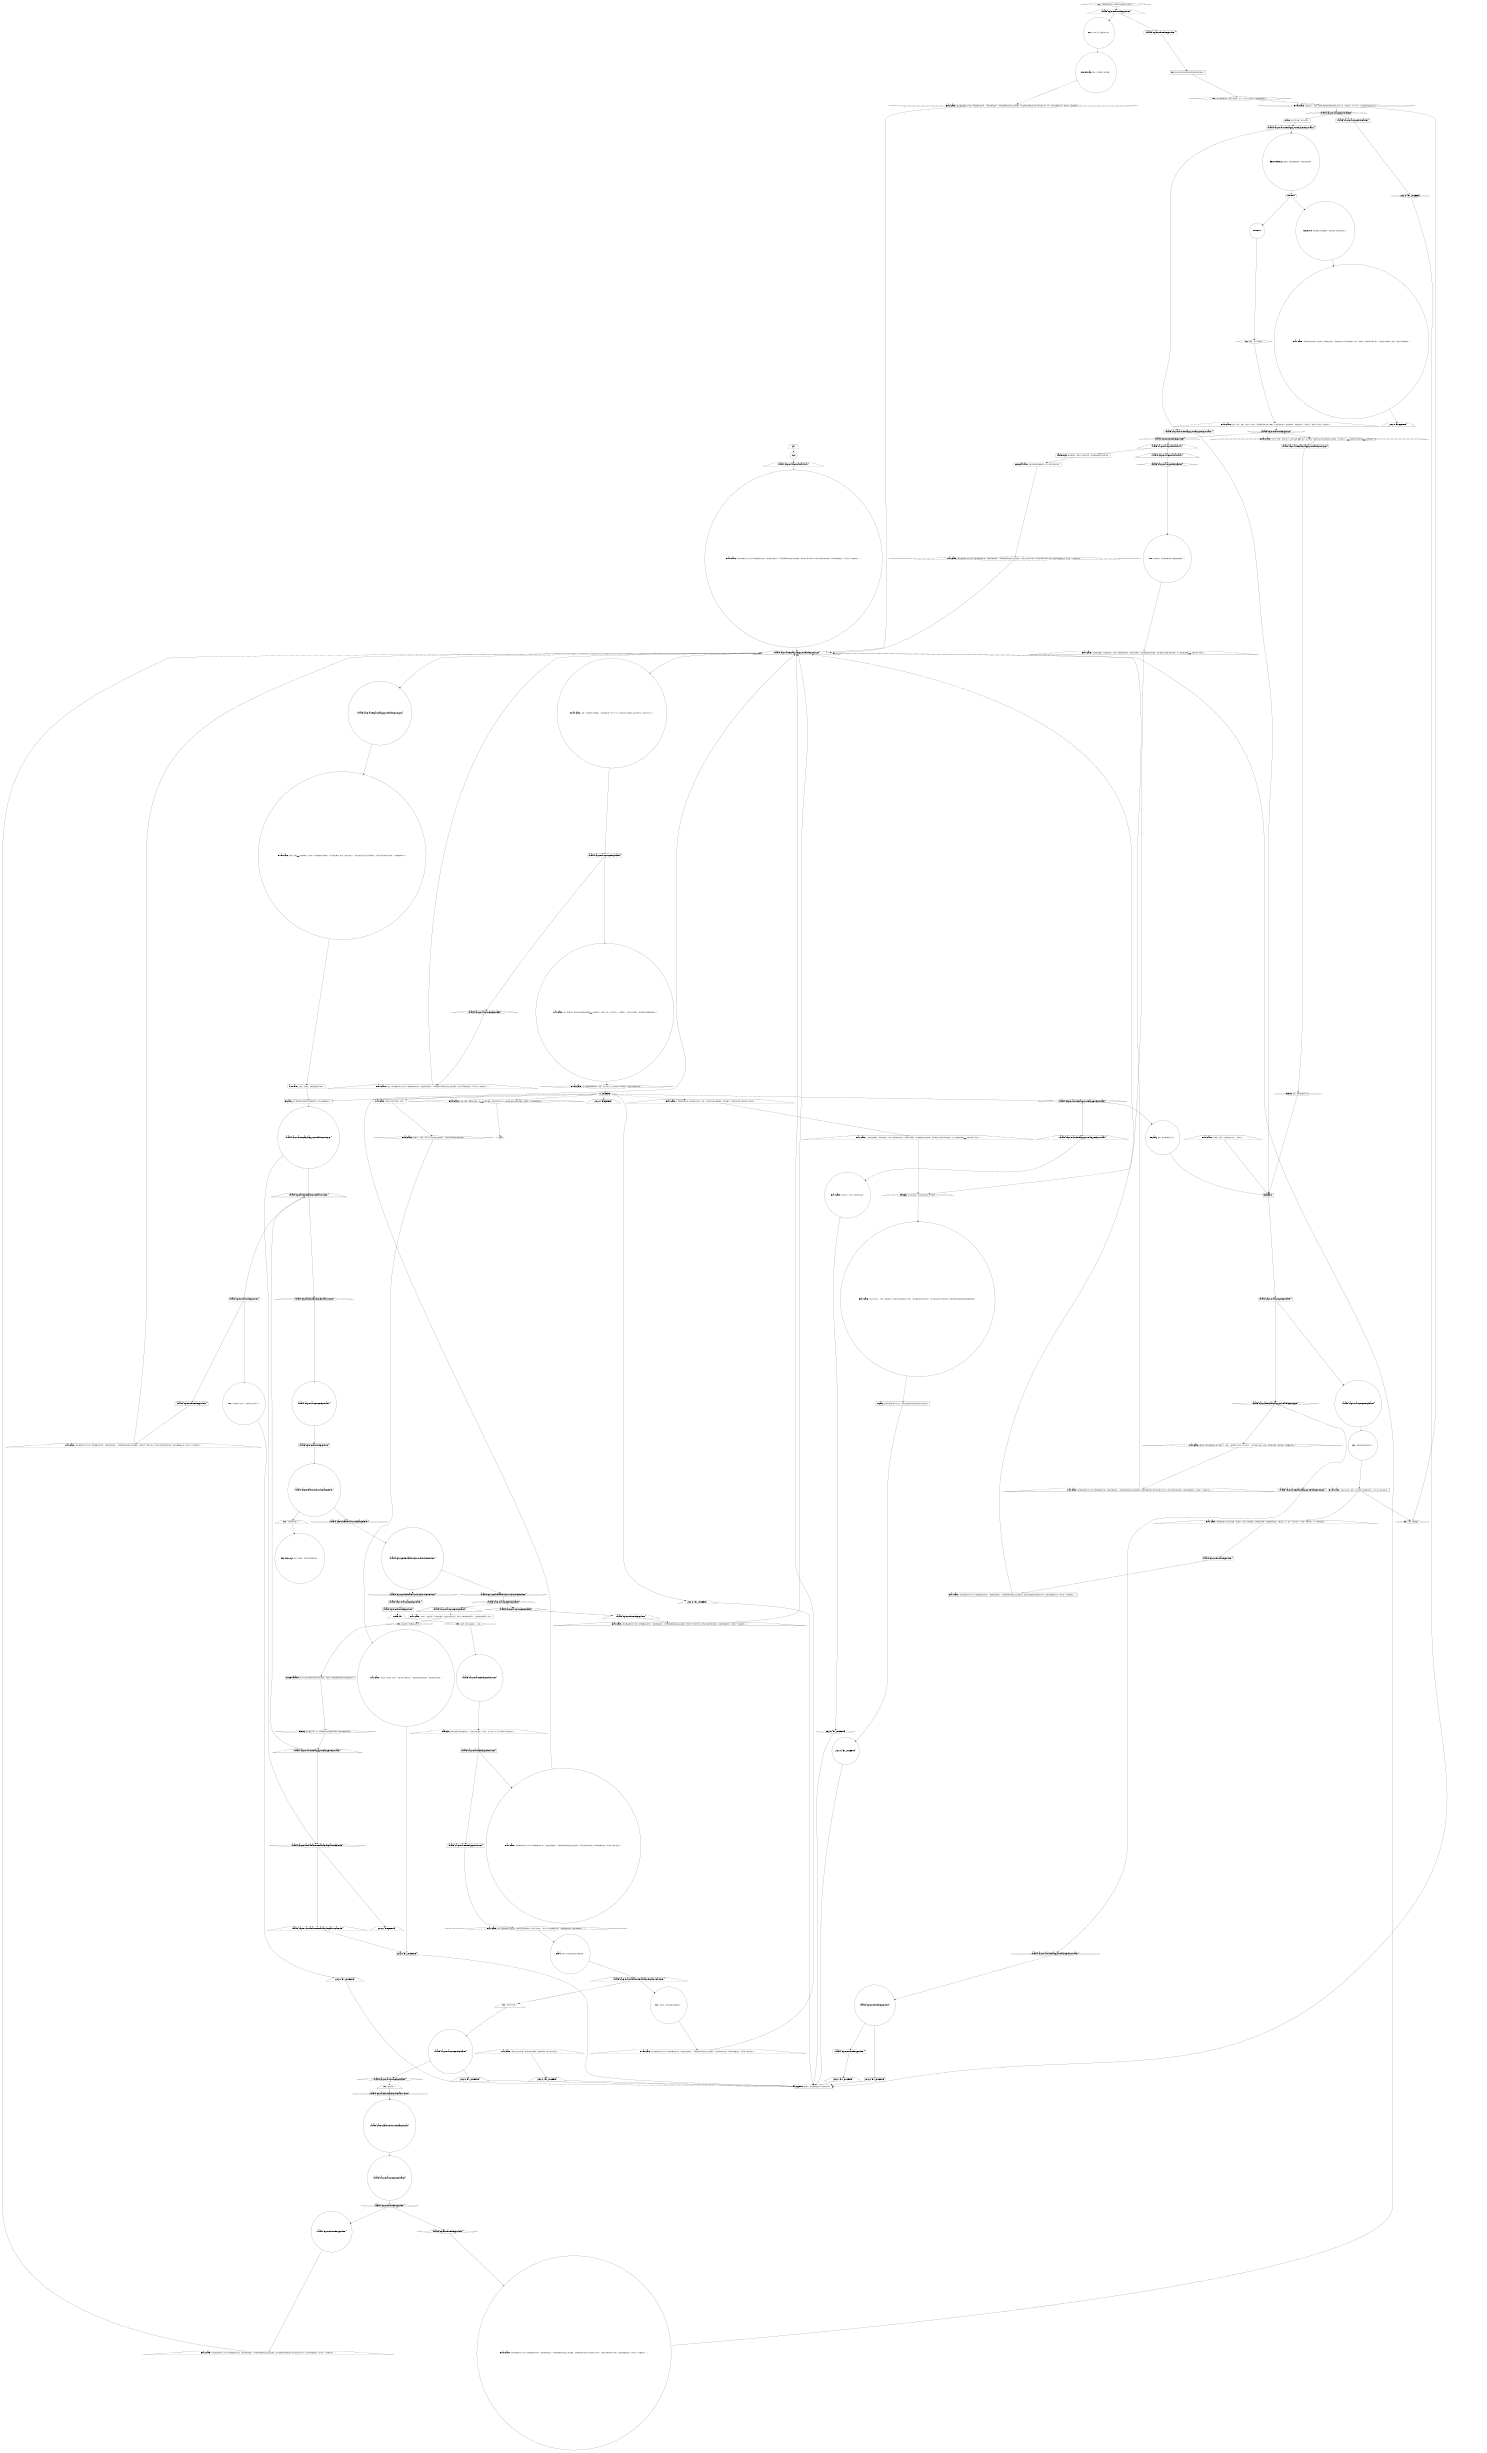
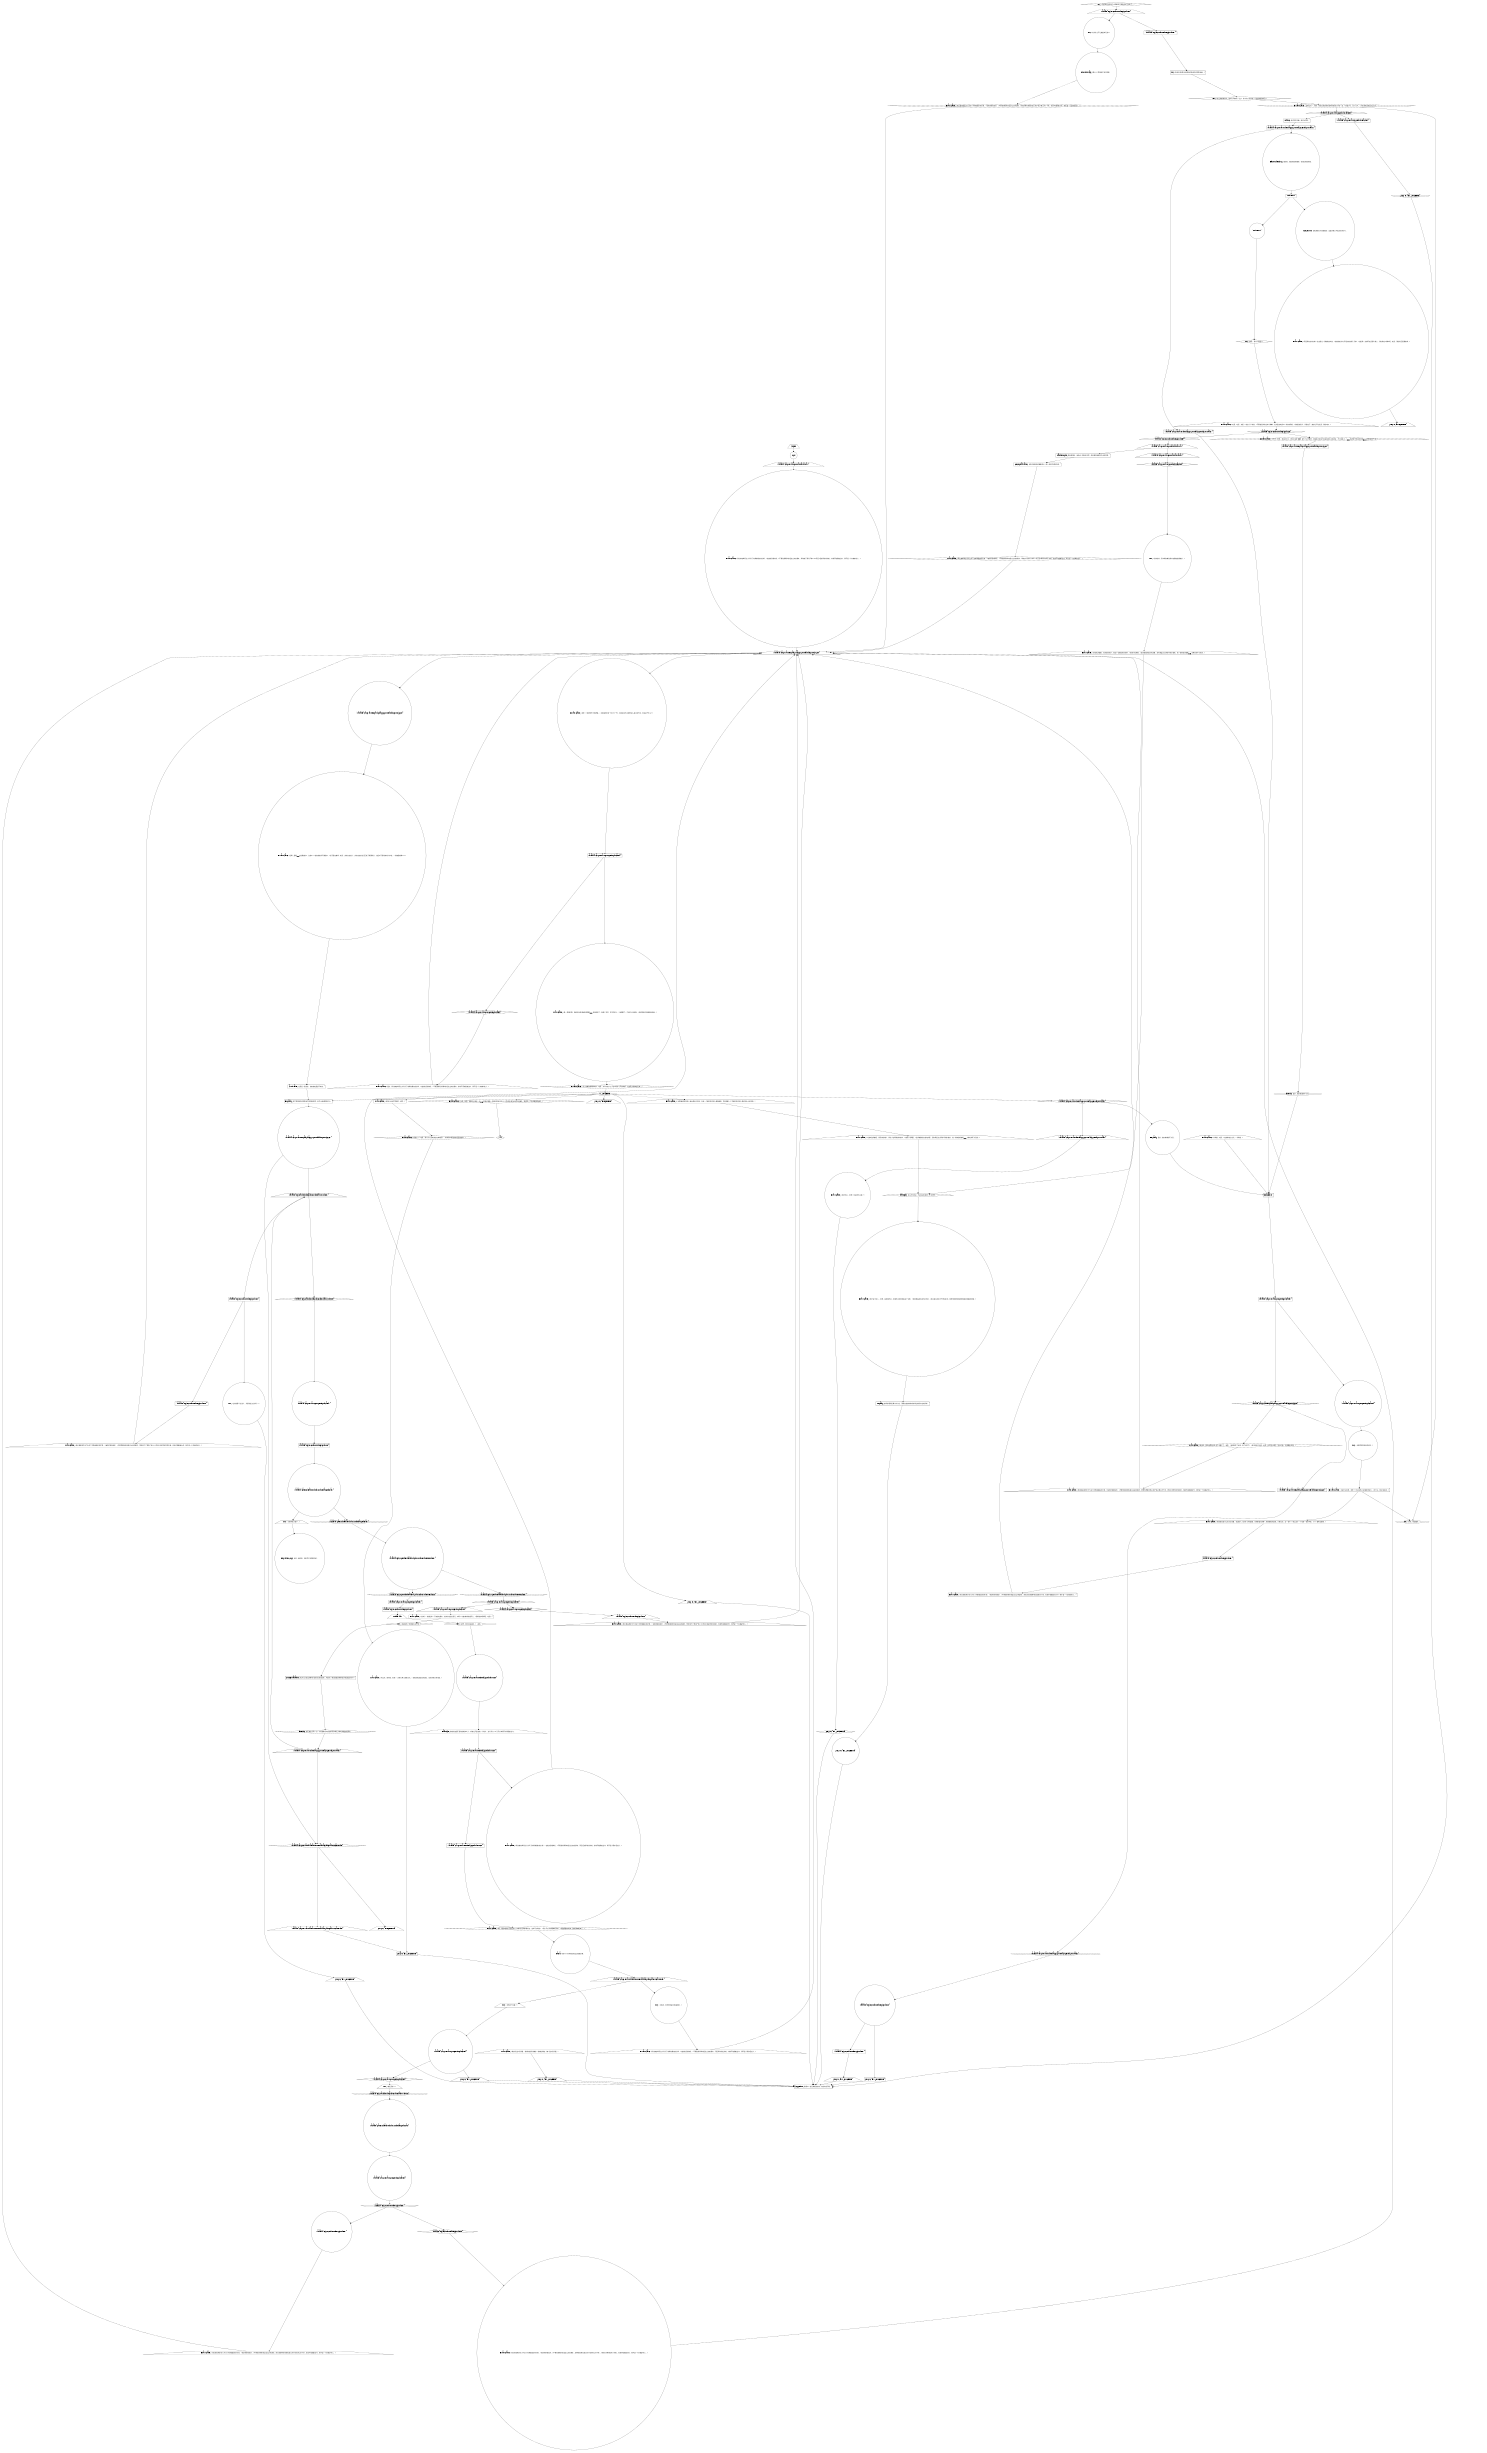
(794, 446) -> (794, 446)
